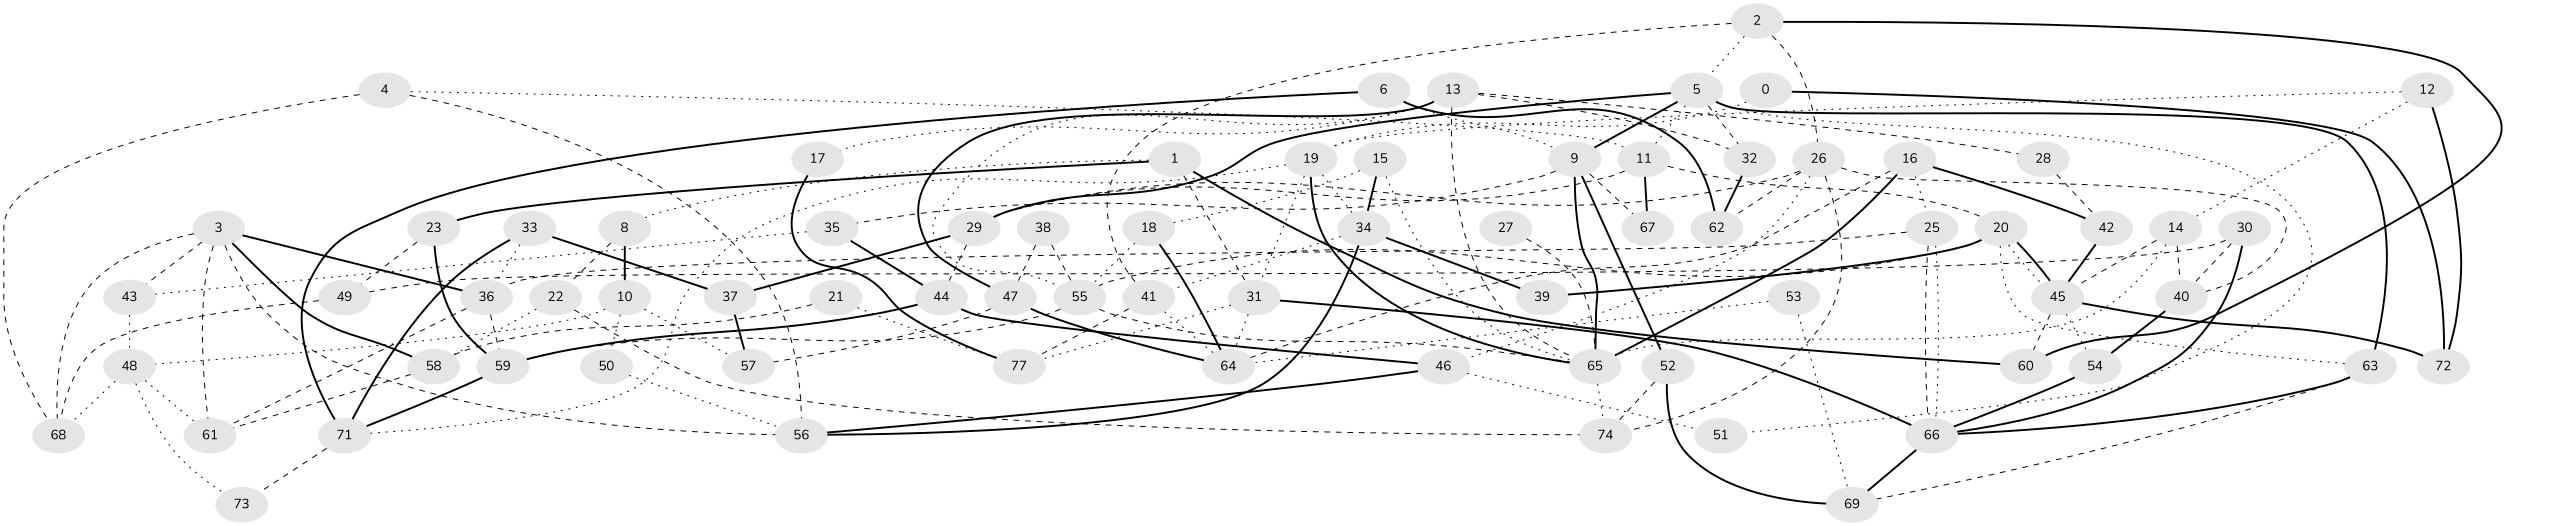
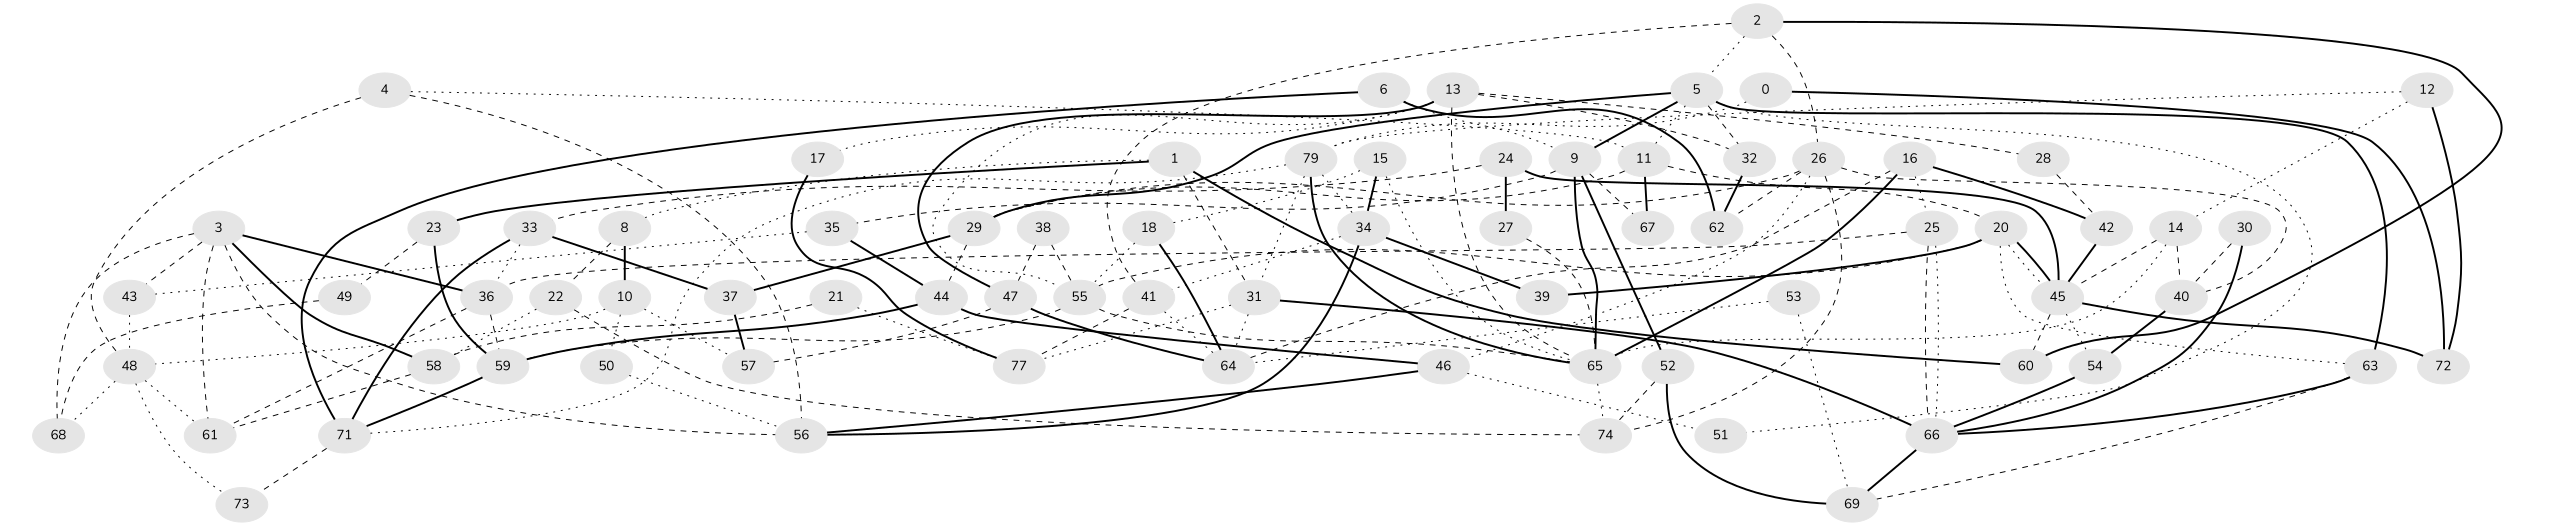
(1311, 159) -> (1311, 159)
none -> (1506, 159)
(72, 165) -> (178, 186)
(1298, 274) -> none
